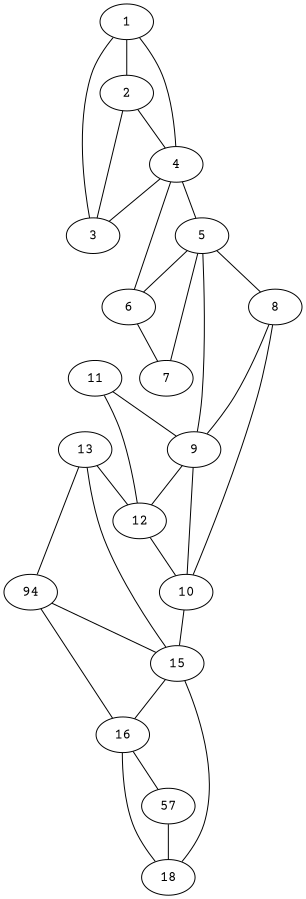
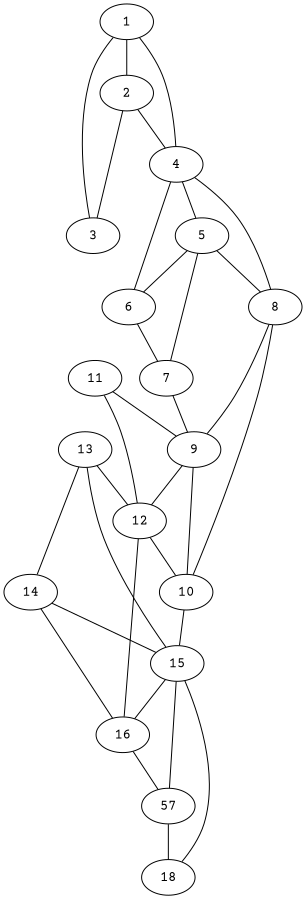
(135, 200) -> (243, 226)
(204, 343) -> (180, 414)
(31, 592) -> (31, 592)
none -> (173, 735)
(129, 810) -> (131, 628)
